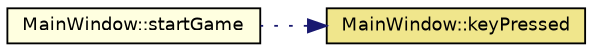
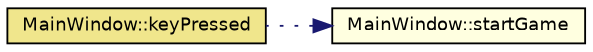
(284, 26) -> (290, 26)
